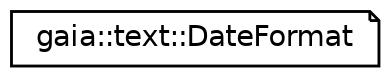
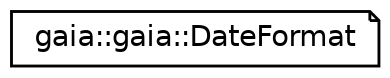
(195, 39) -> (195, 39)
